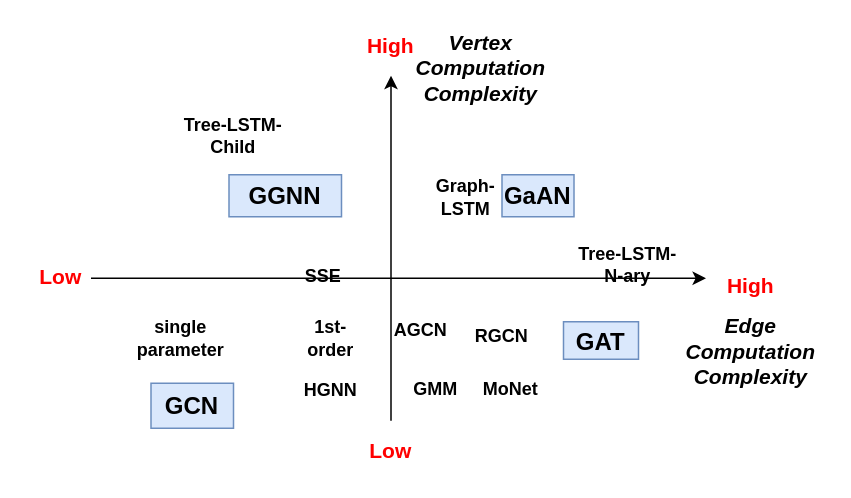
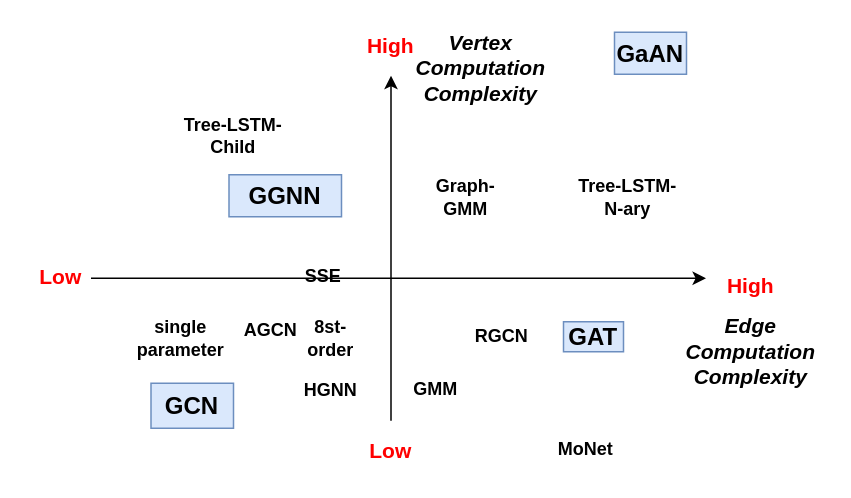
(538, 196) -> (650, 53)
(466, 197) -> (466, 197)
(628, 265) -> (628, 197)
(421, 331) -> (271, 331)
(331, 338) -> (331, 338)
(601, 341) -> (593, 337)
(511, 389) -> (586, 449)
